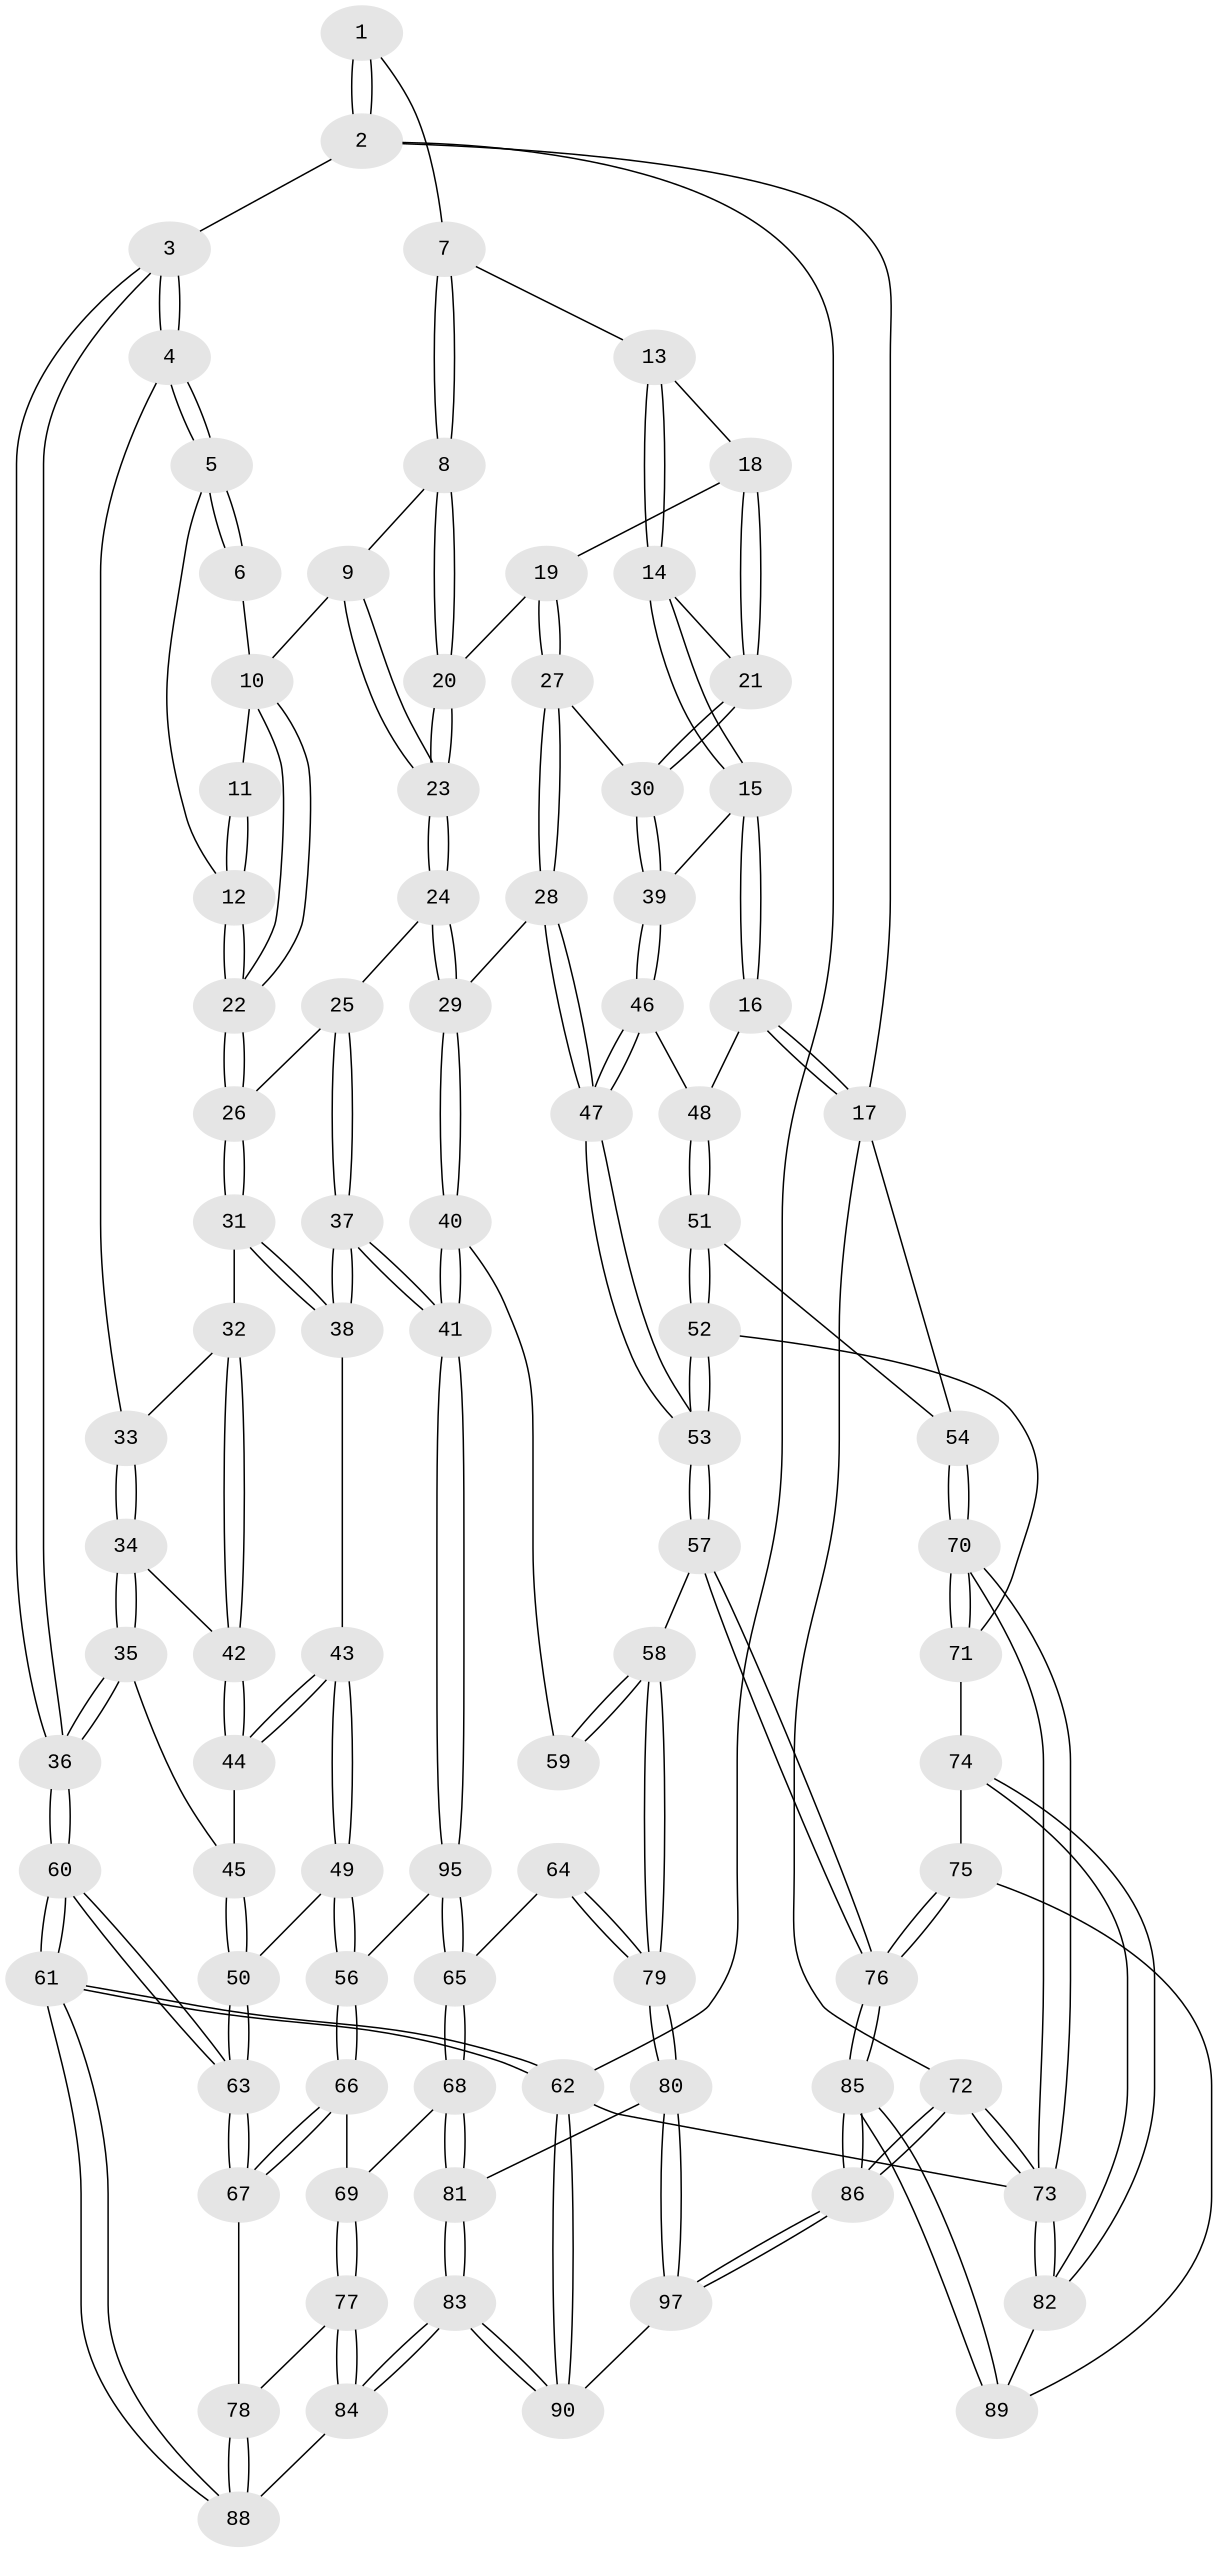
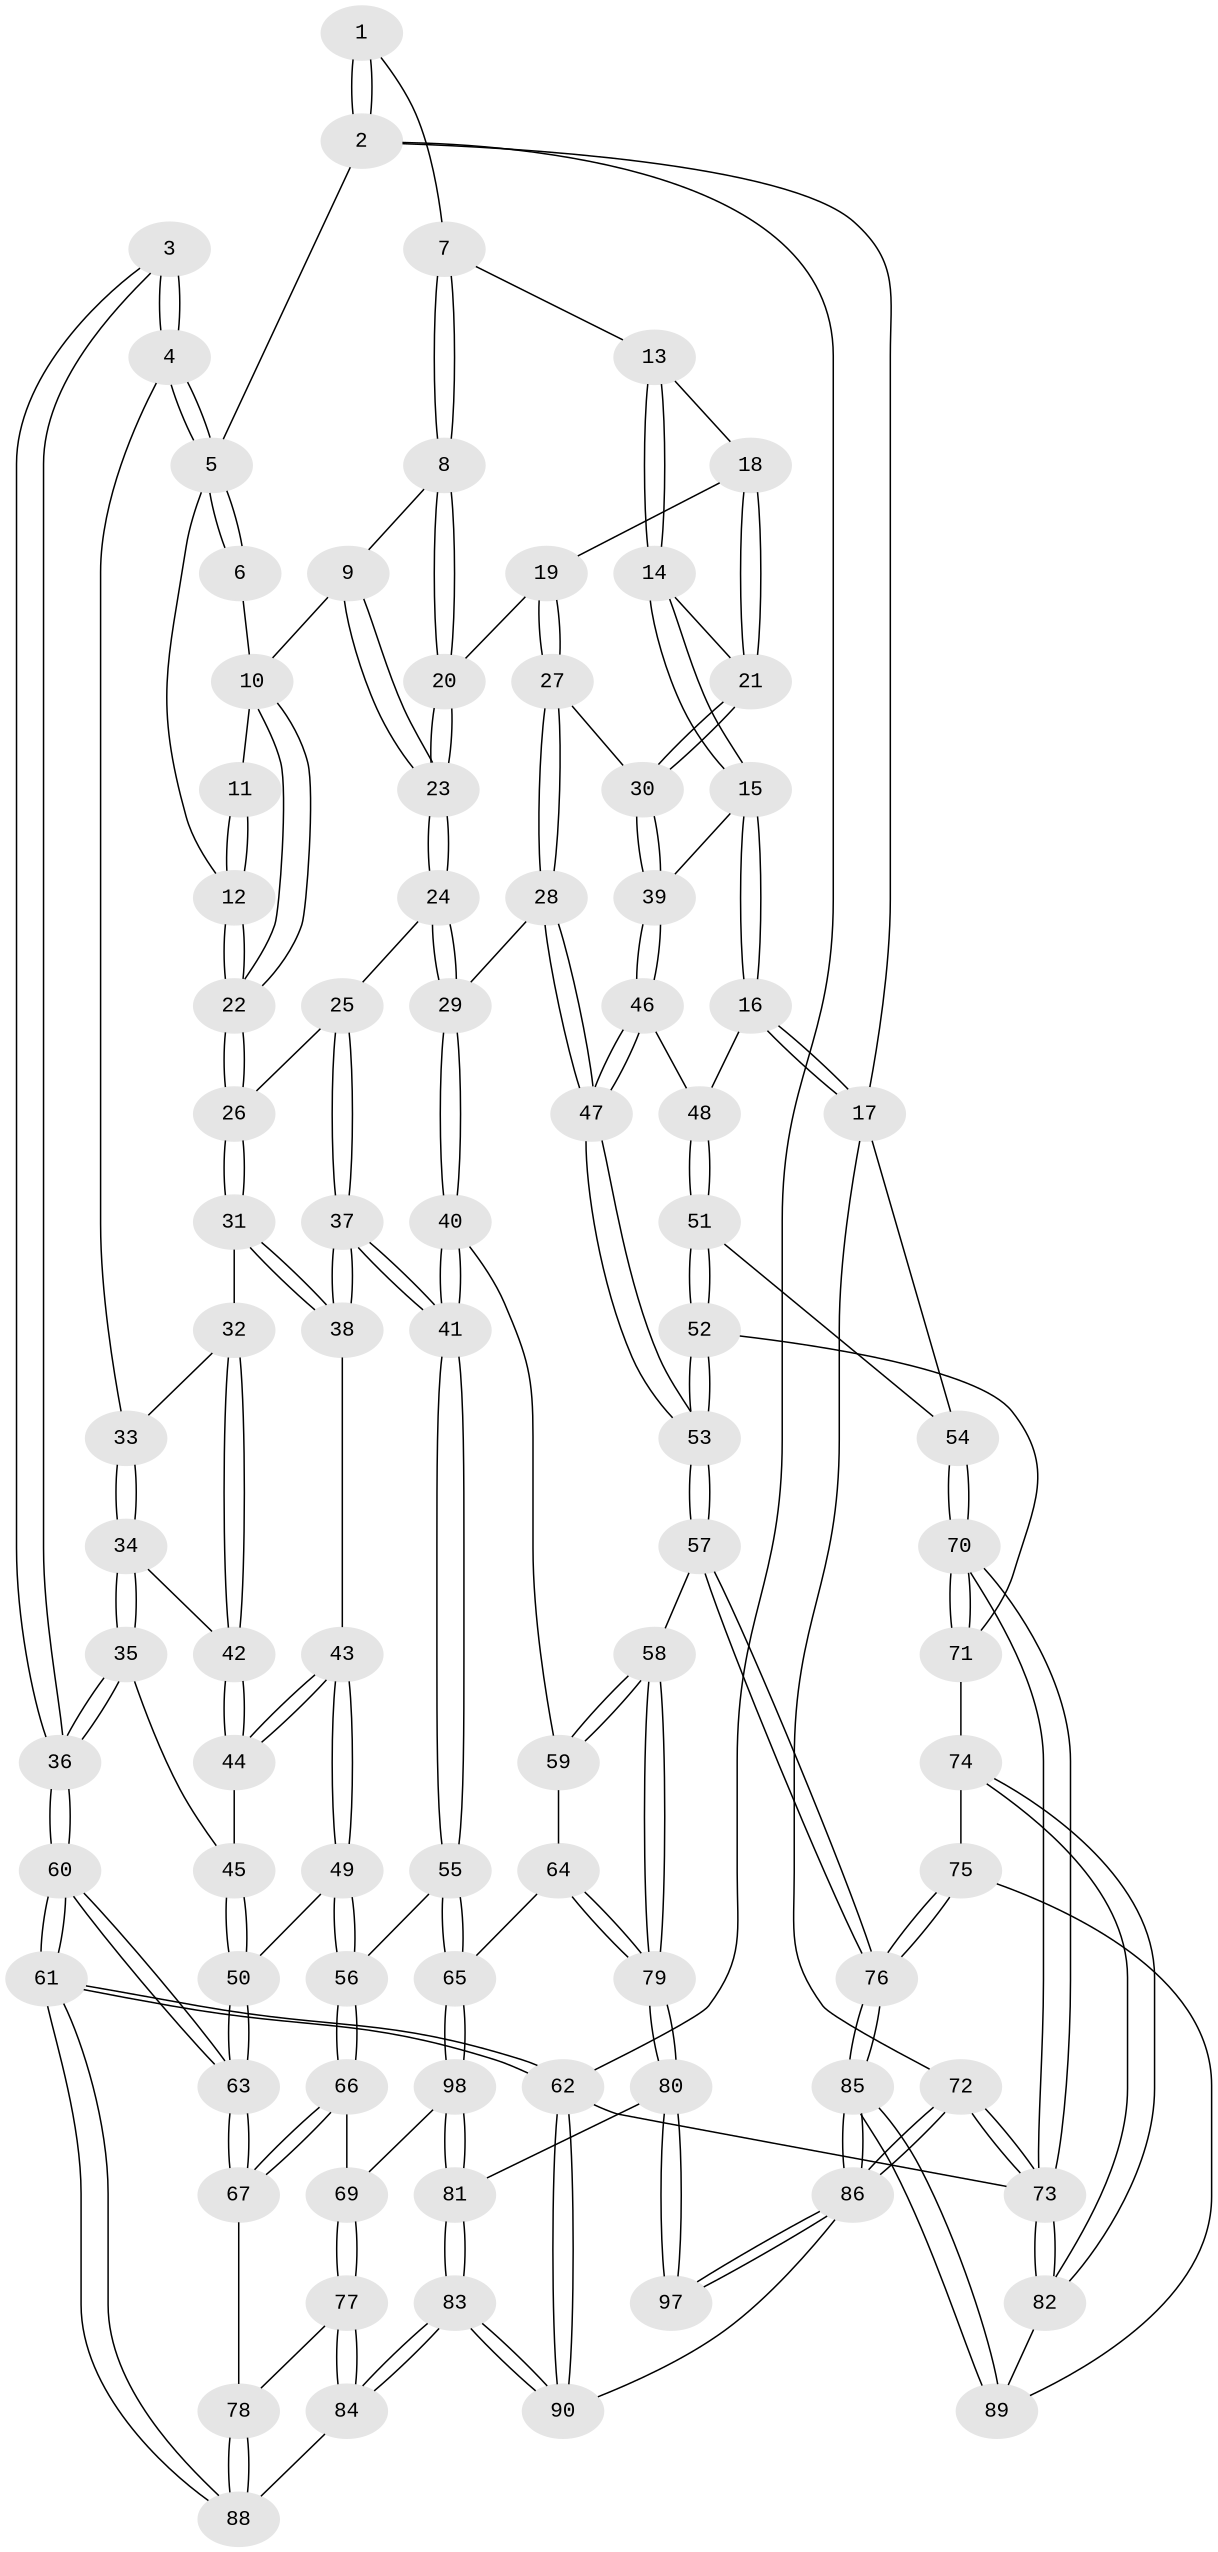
(266, 195) -> (287, 303)
none -> (559, 1817)
(450, 1871) -> (450, 1871)
(455, 2087) -> (455, 2087)
(617, 2357) -> (730, 2326)
